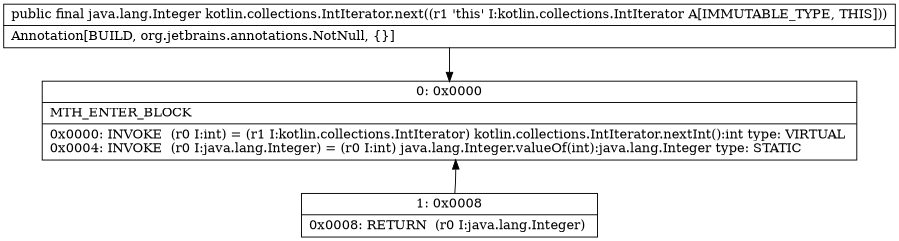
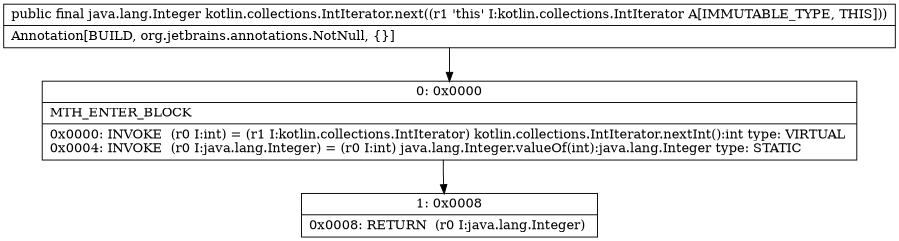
(456, 182) -> (443, 172)
